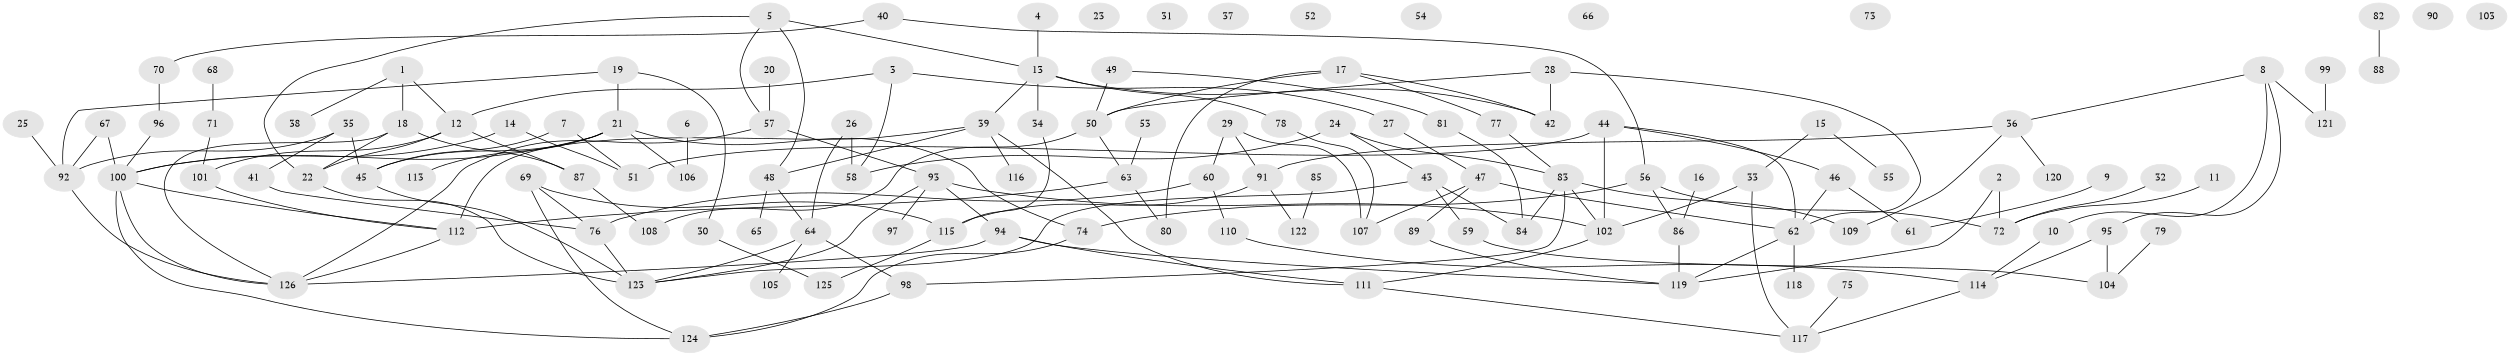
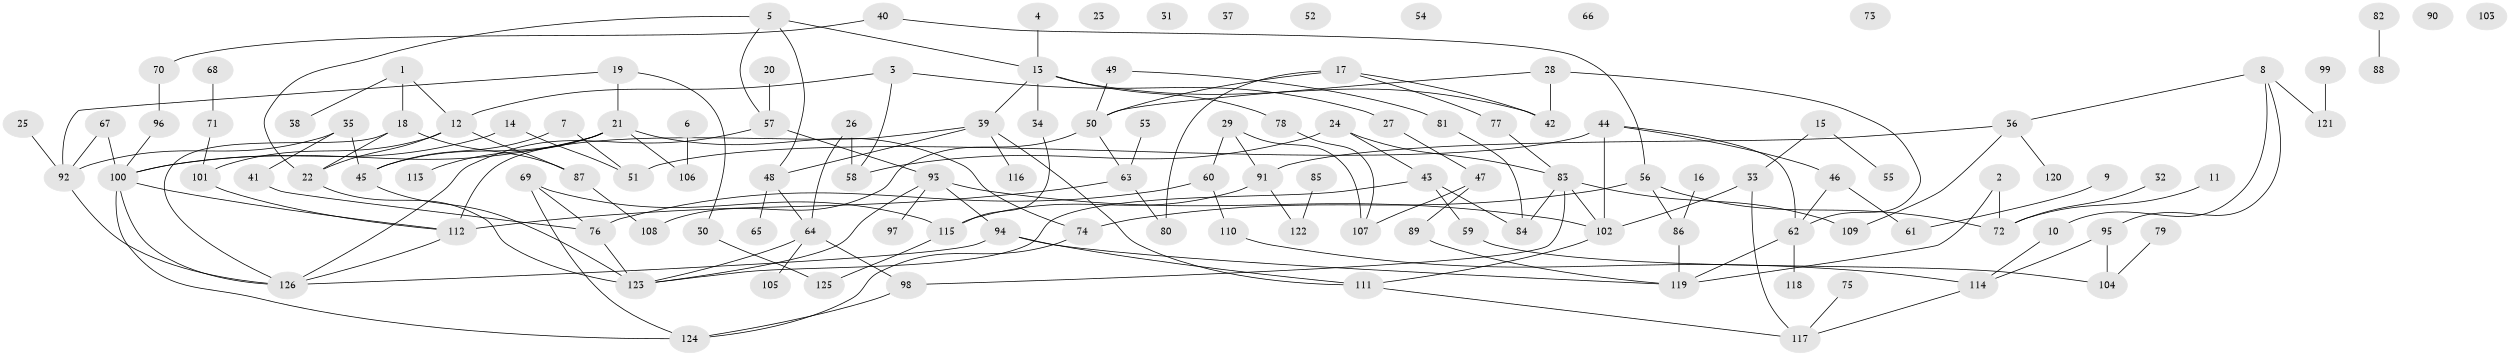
(1637, 208) -> none
